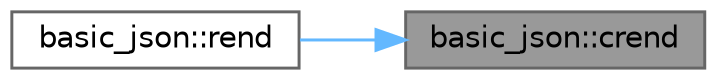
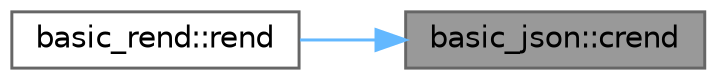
(155, 40) -> (155, 40)
